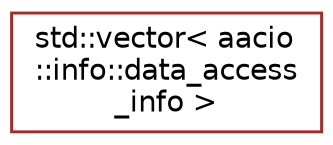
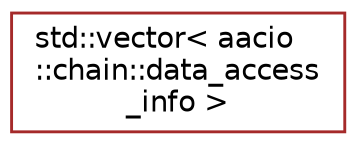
(167, 72) -> (178, 72)
